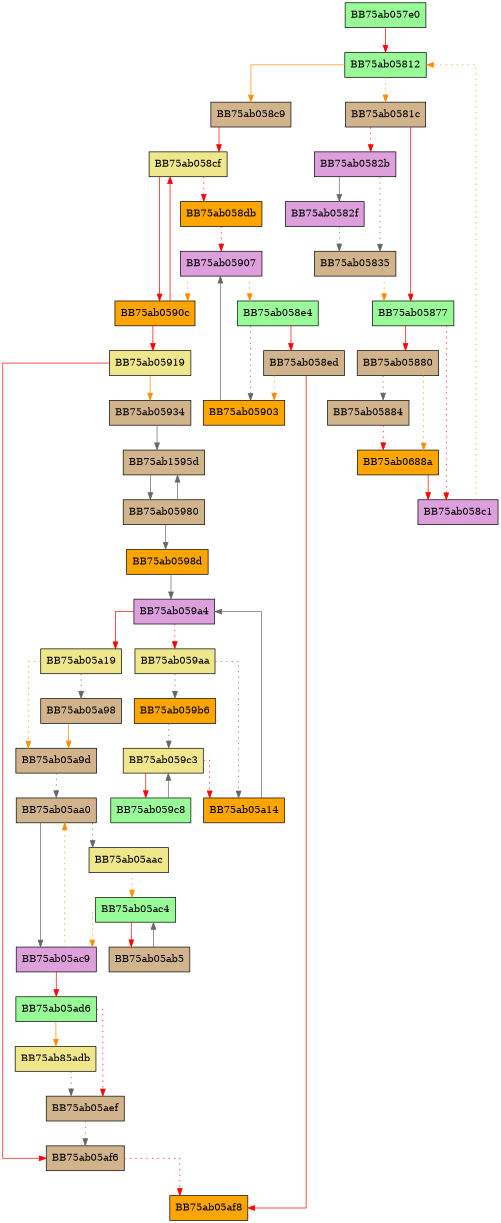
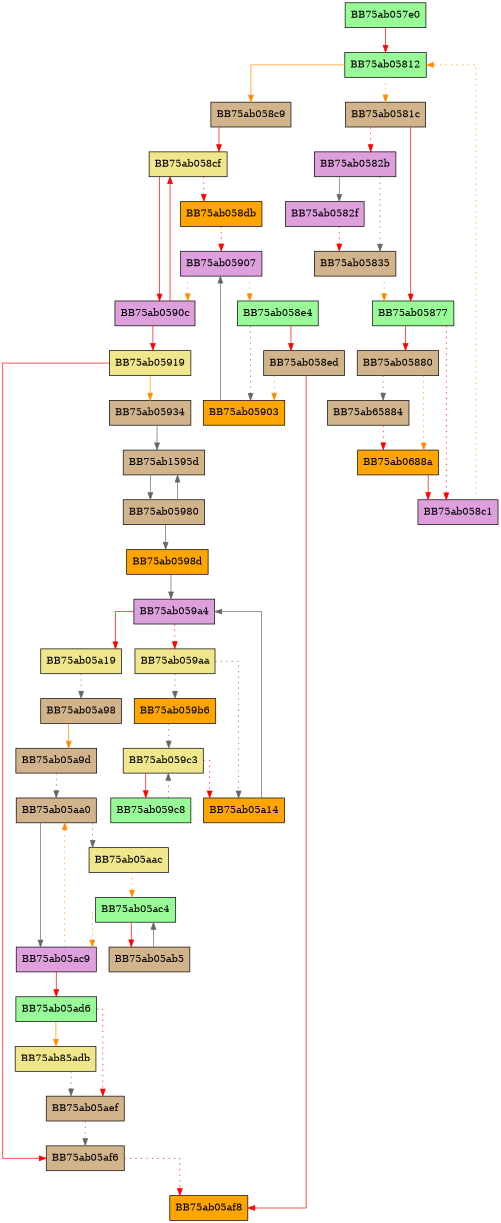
(339, 235) -> (339, 235)
(155, 313) -> (155, 313)
(368, 413) -> (368, 413)
(28, 695) -> none
(168, 789) -> (168, 789)
